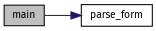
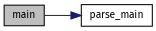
(117, 15) -> (117, 15)
